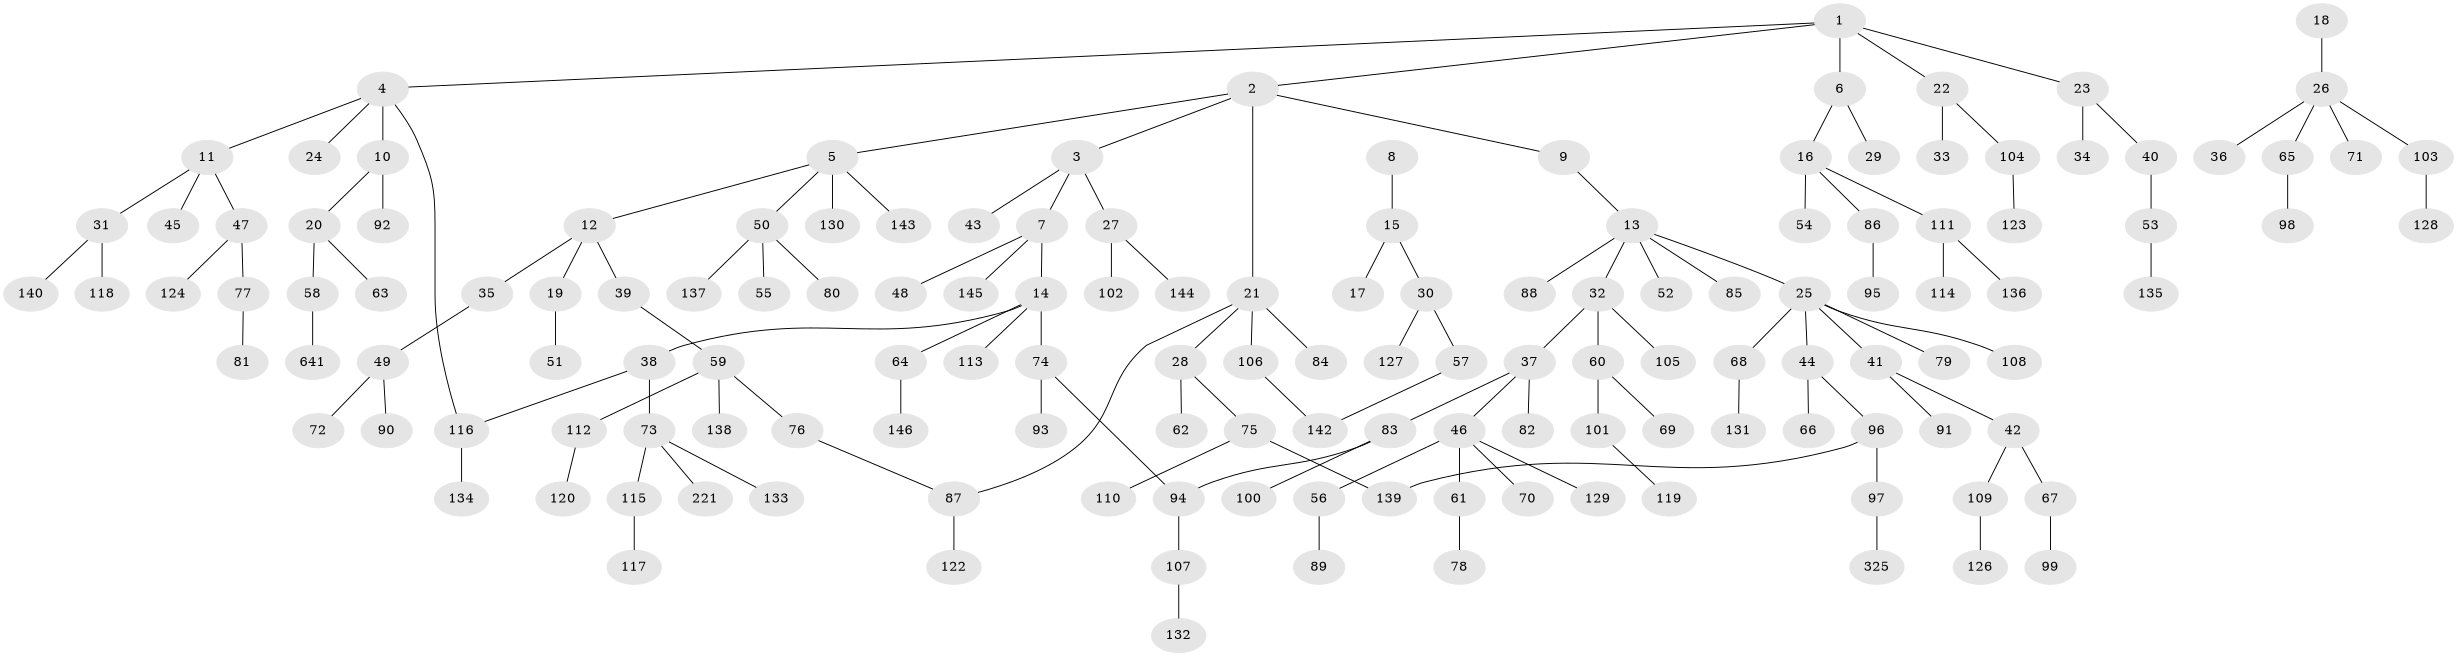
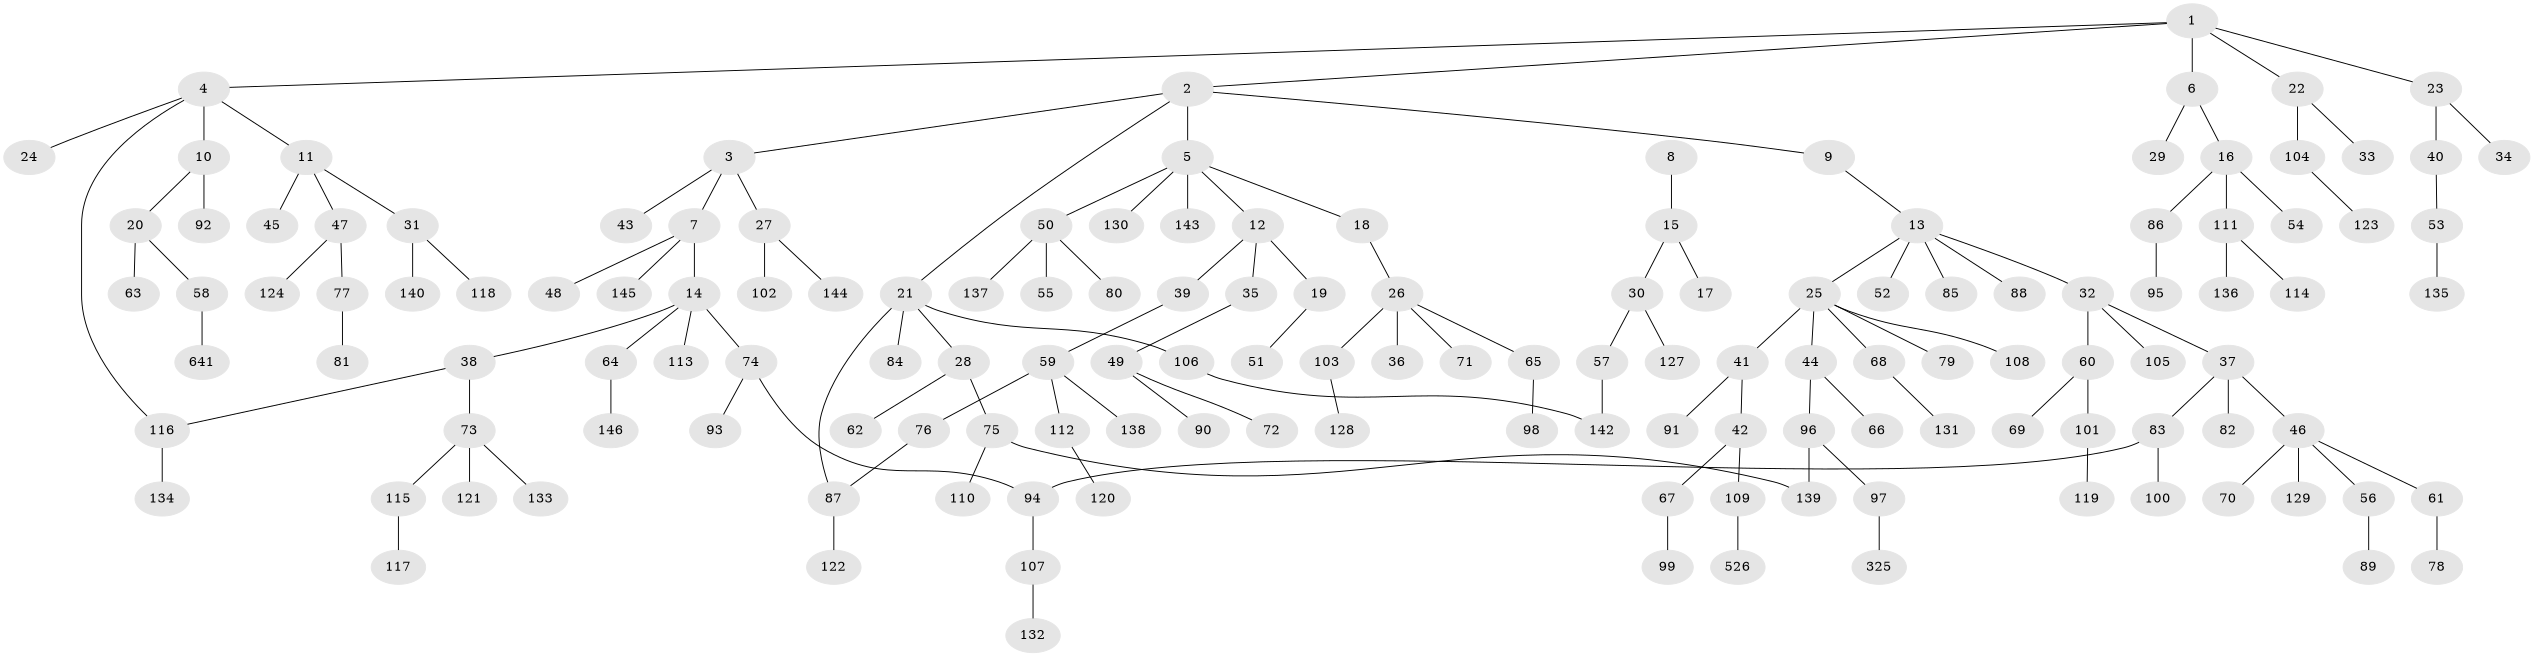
none -> (1275, 192)
(705, 499) -> (470, 499)
(1980, 567) -> (1738, 567)
